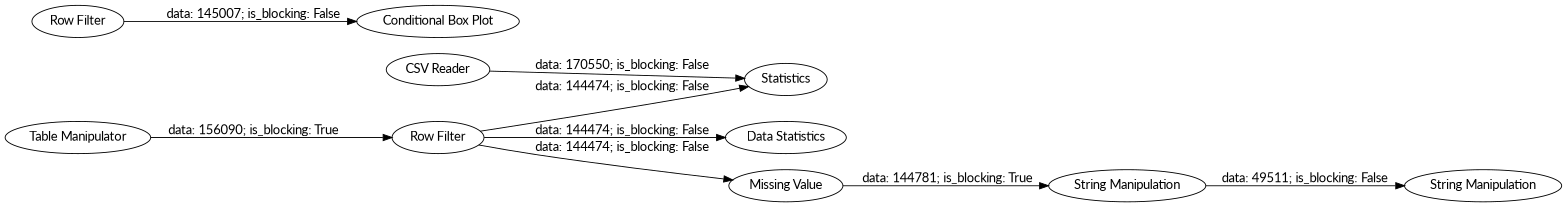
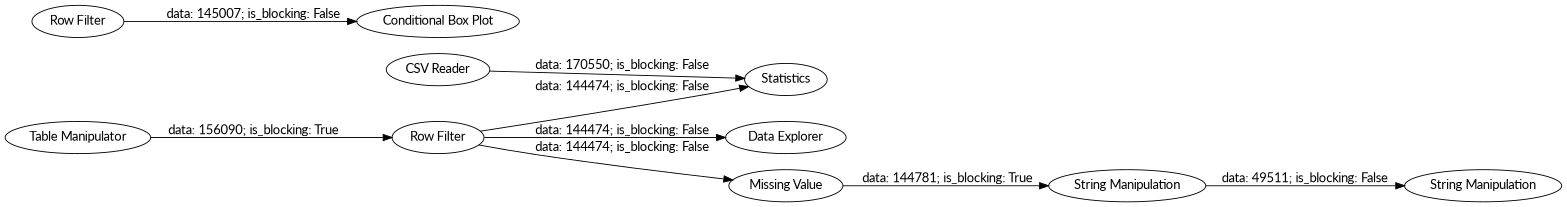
(786, 138) -> (786, 138)
